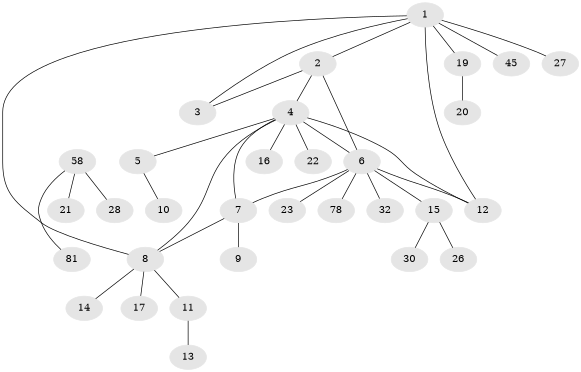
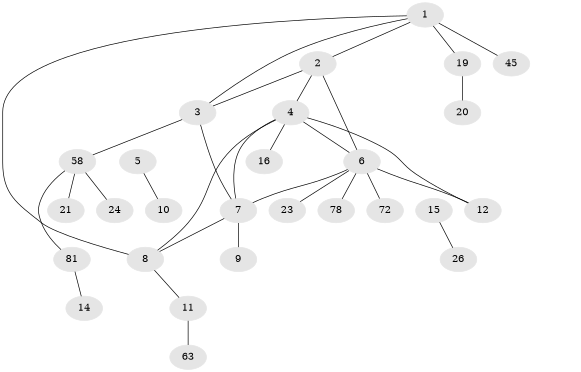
(560, 64) -> none
(436, 118) -> none
none -> (138, 137)
(214, 137) -> none
(313, 162) -> none
none -> (213, 163)
(398, 186) -> none
(115, 211) -> (115, 211)
(385, 211) -> (385, 211)
(410, 259) -> none
(115, 284) -> (78, 284)
(139, 308) -> none
(188, 357) -> (188, 357)
